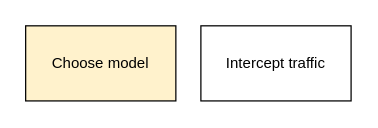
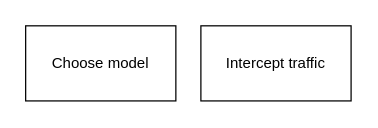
(101, 63) -> (101, 63)
